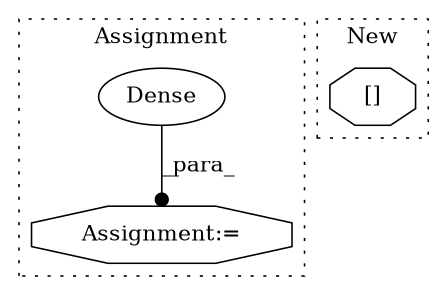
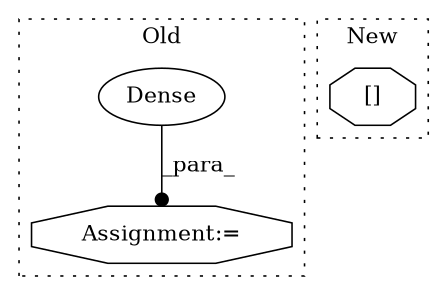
(162, 37) -> (162, 37)
